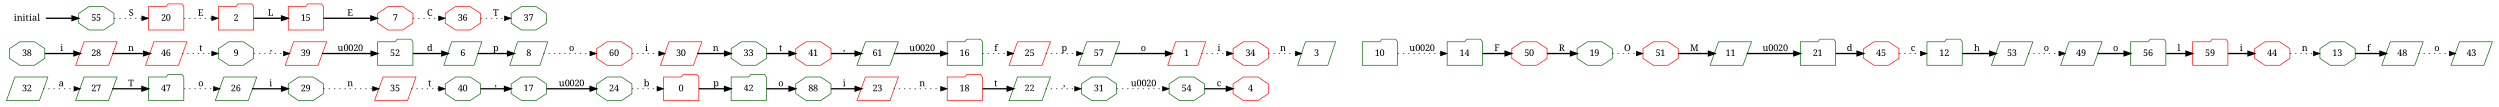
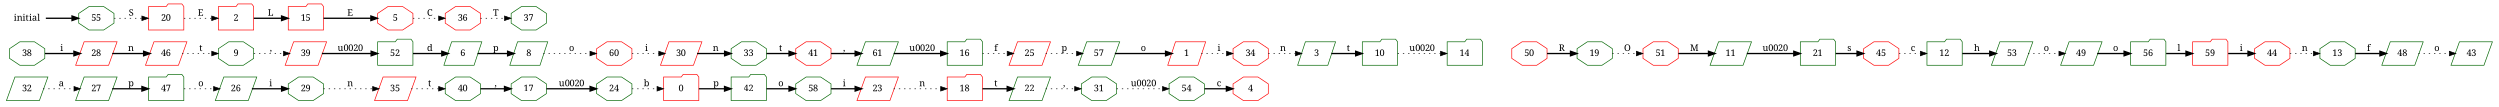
(395, 18) -> (395, 18)
(1850, 49) -> (1850, 49)
none -> (1343, 54)
(1494, 54) -> none
(131, 84) -> (131, 84)
(813, 89) -> (813, 89)
